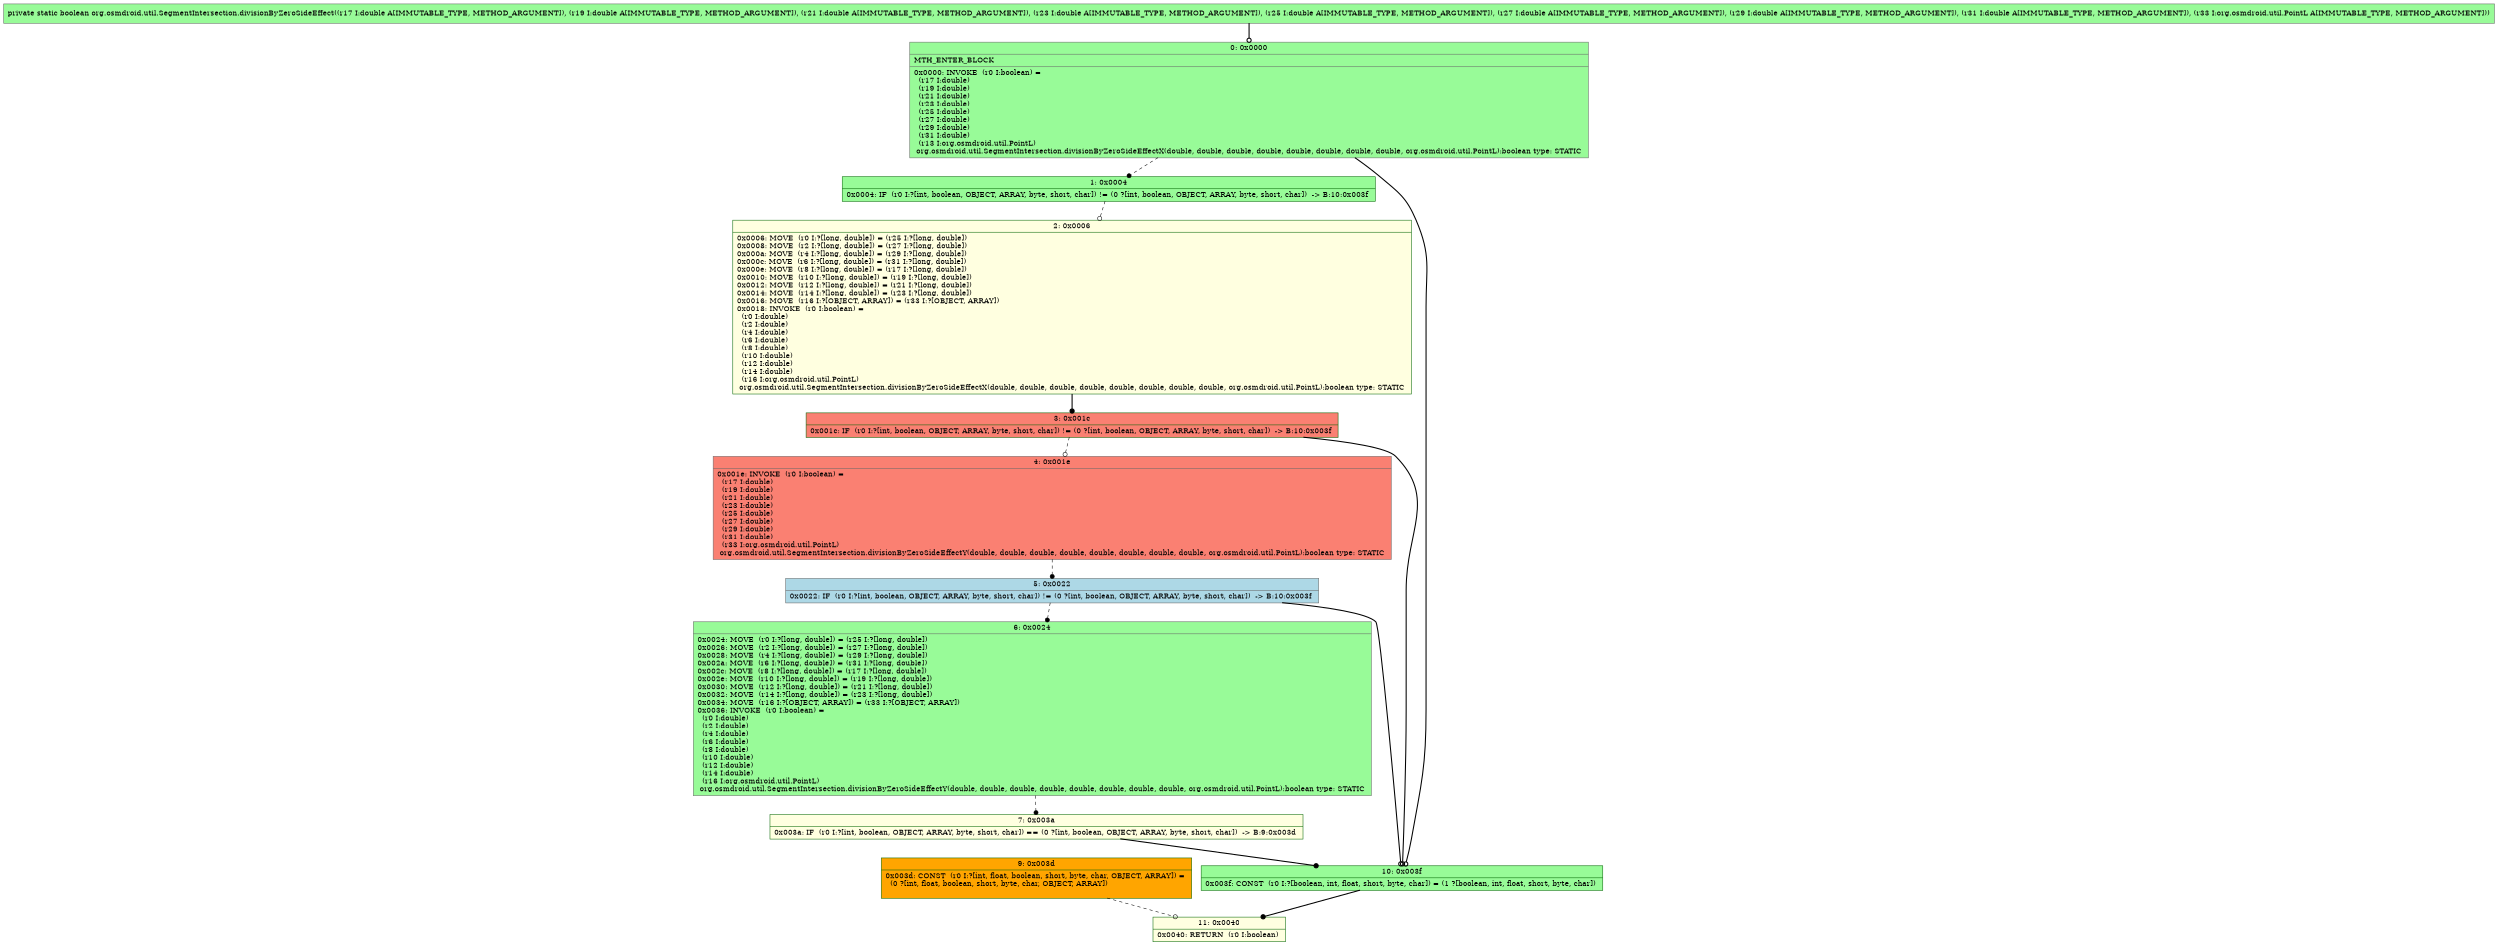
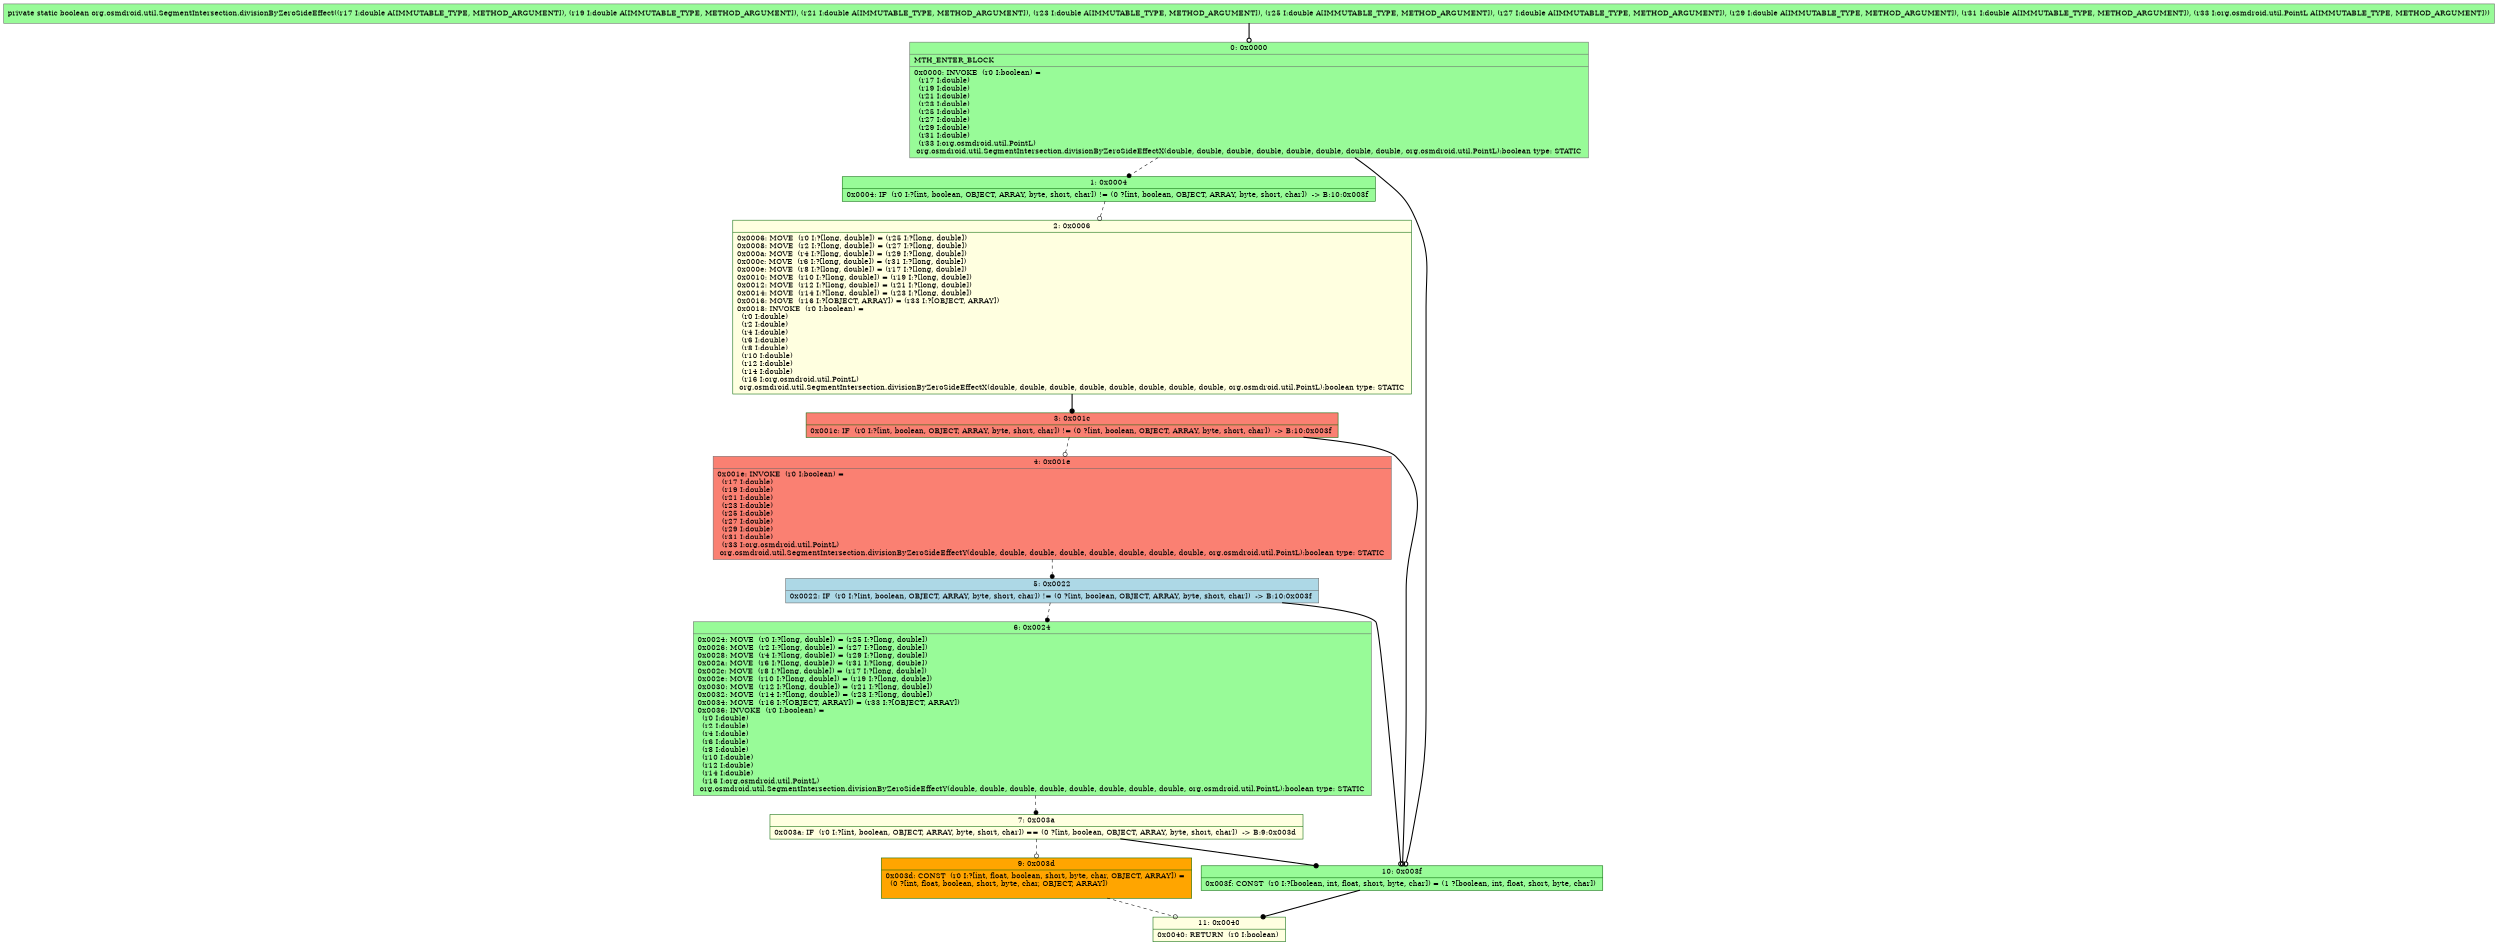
(975, 143) -> (975, 143)
none -> (1036, 846)
